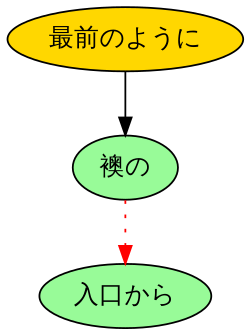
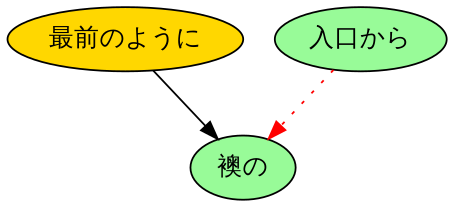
(125, 223) -> (307, 98)
